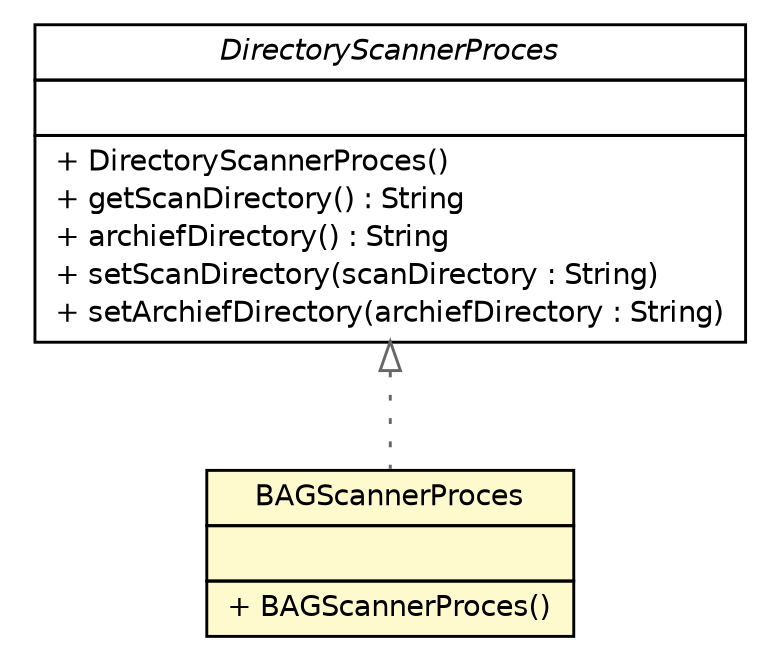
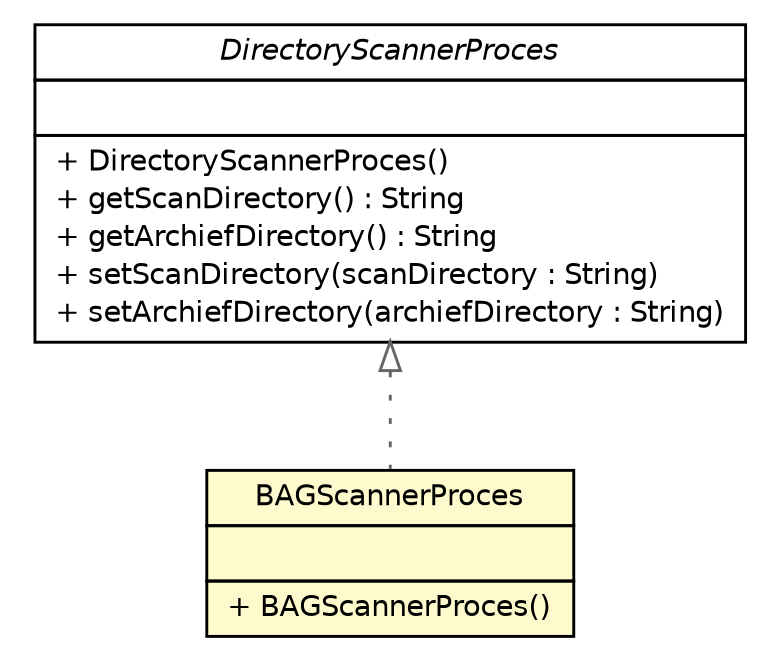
(253, 237) -> (277, 237)
